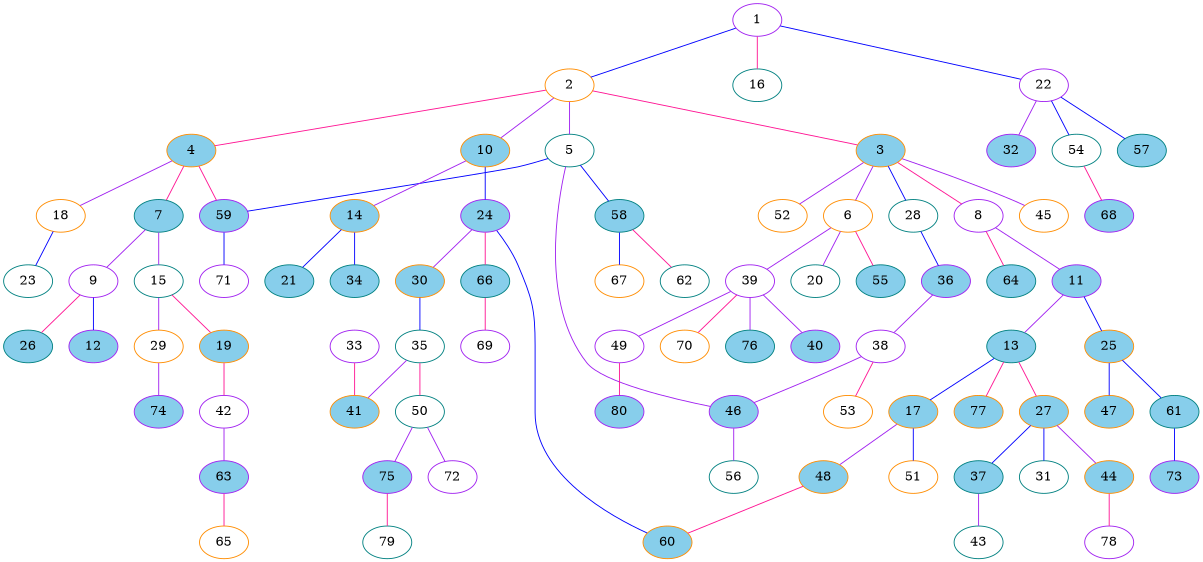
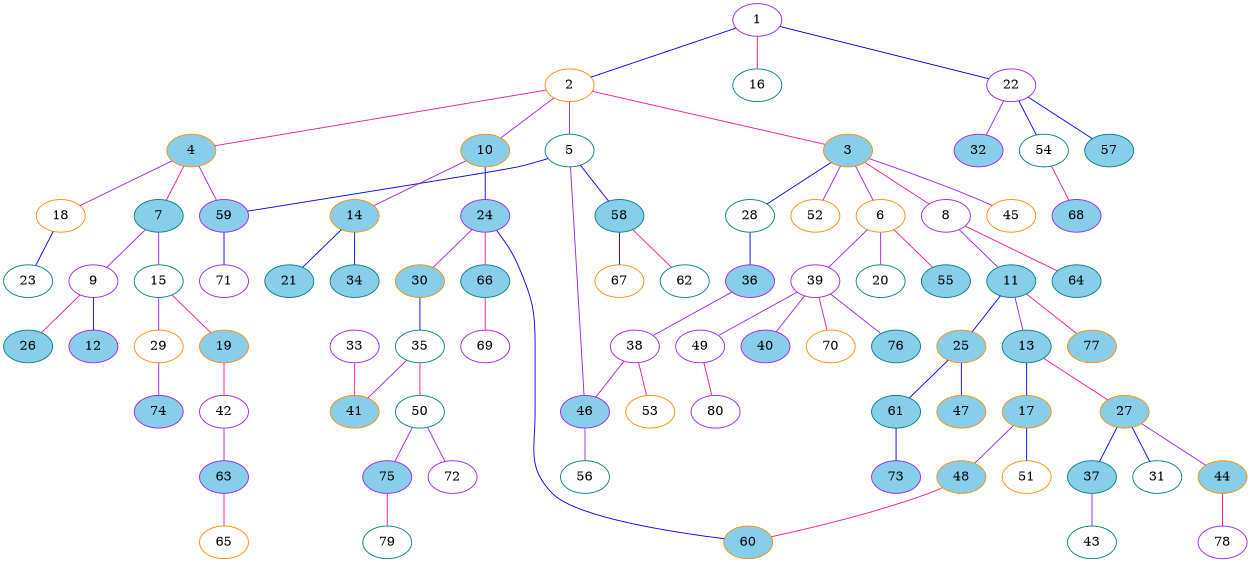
(208, 183) -> (208, 183)
(1077, 281) -> (1011, 281)
(995, 379) -> (1051, 314)
(619, 412) -> (716, 412)
